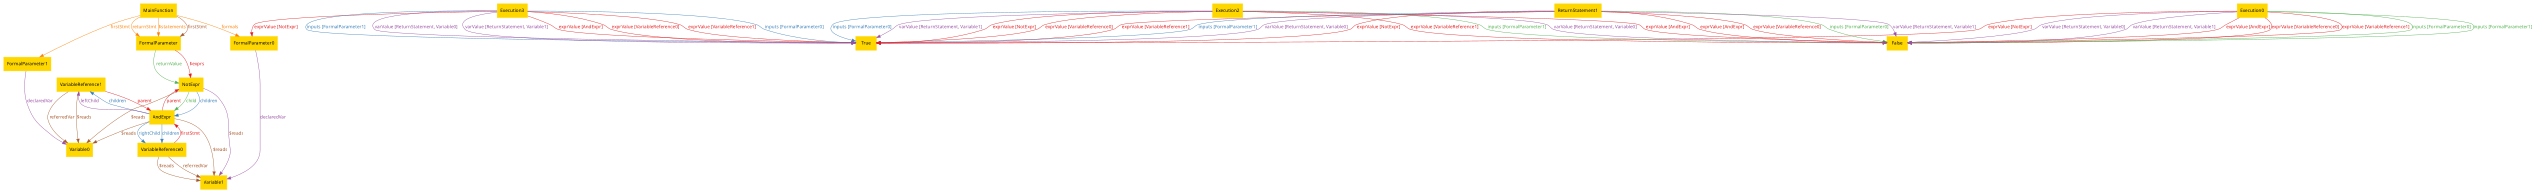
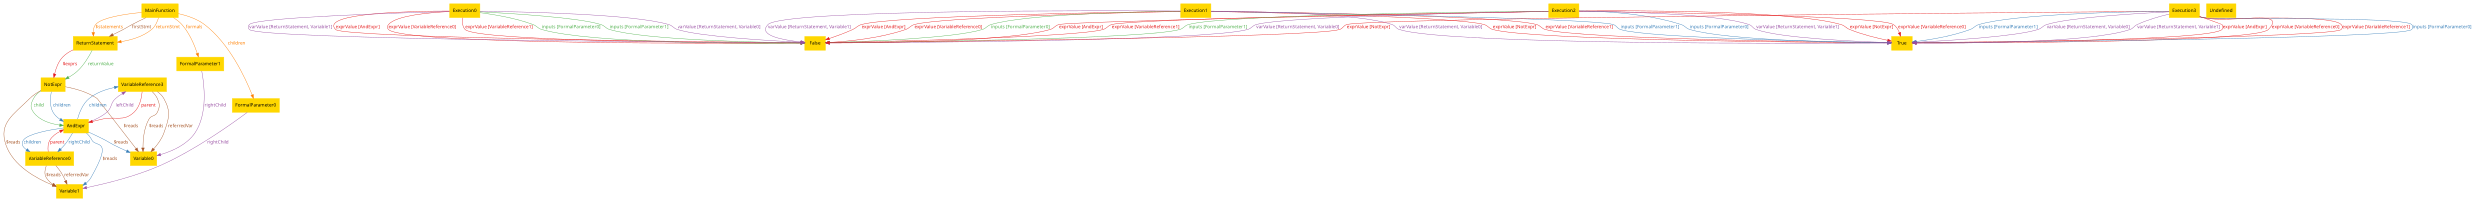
(1578, 11) -> (1196, 11)
none -> (2221, 11)
(321, 17) -> (1565, 18)
(120, 27) -> (194, 27)
(230, 27) -> (237, 43)
(1526, 41) -> none
(159, 43) -> (95, 43)
(81, 85) -> (142, 85)
(166, 99) -> none
(40, 101) -> (215, 105)
(273, 117) -> (218, 142)
(229, 126) -> (5, 142)
(123, 131) -> (108, 141)
(191, 134) -> (57, 142)
(206, 136) -> (101, 157)
